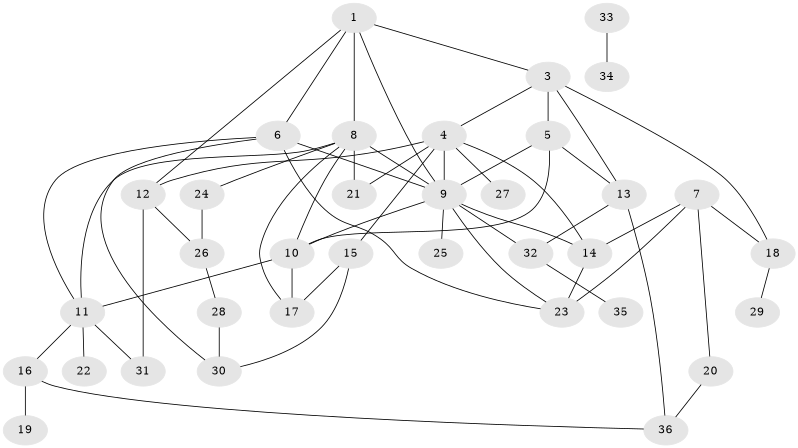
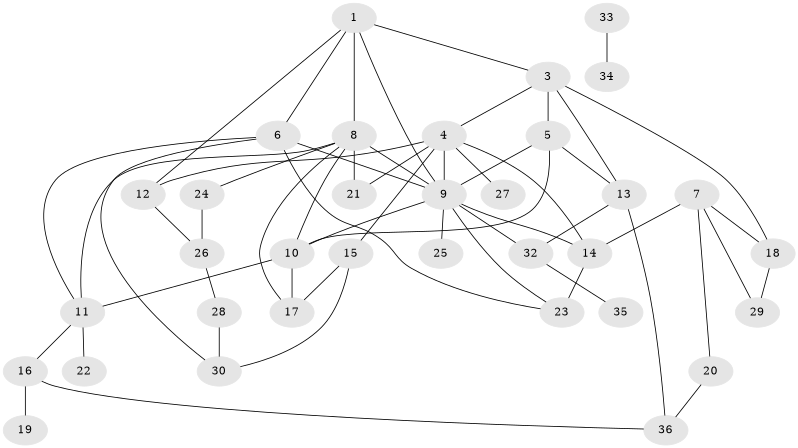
(633, 256) -> (727, 253)
(143, 371) -> none
